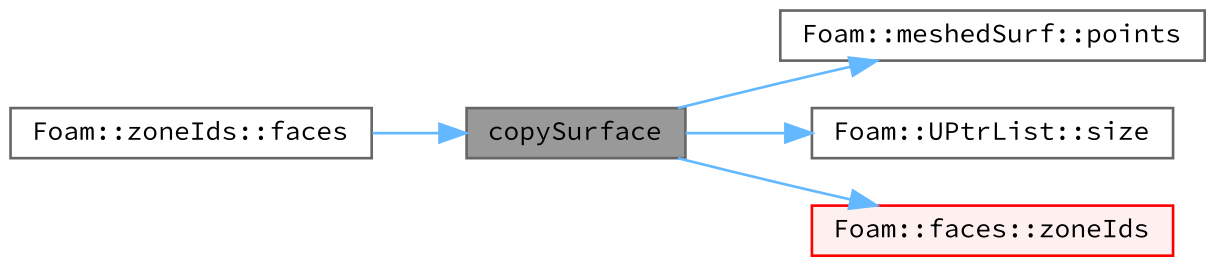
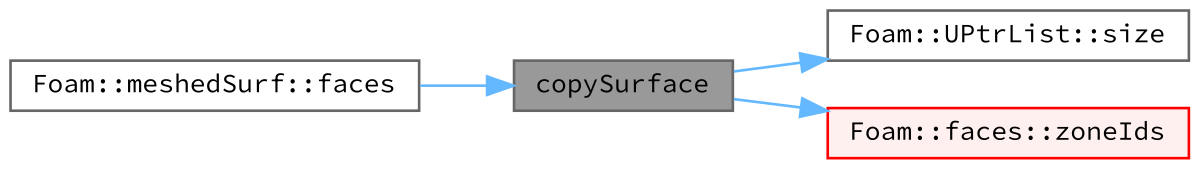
(992, 36) -> none
(191, 133) -> (215, 86)
